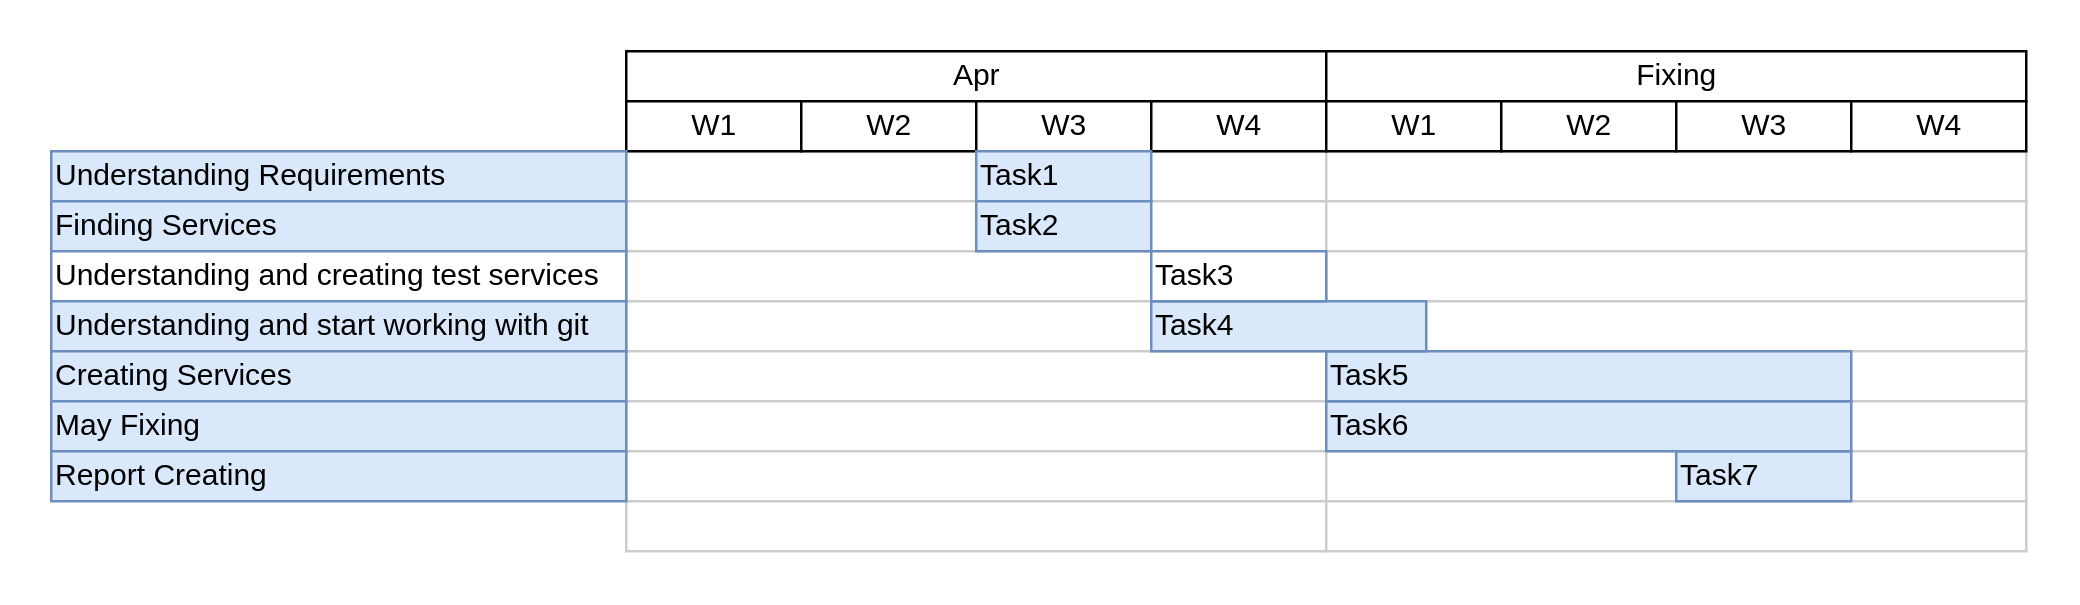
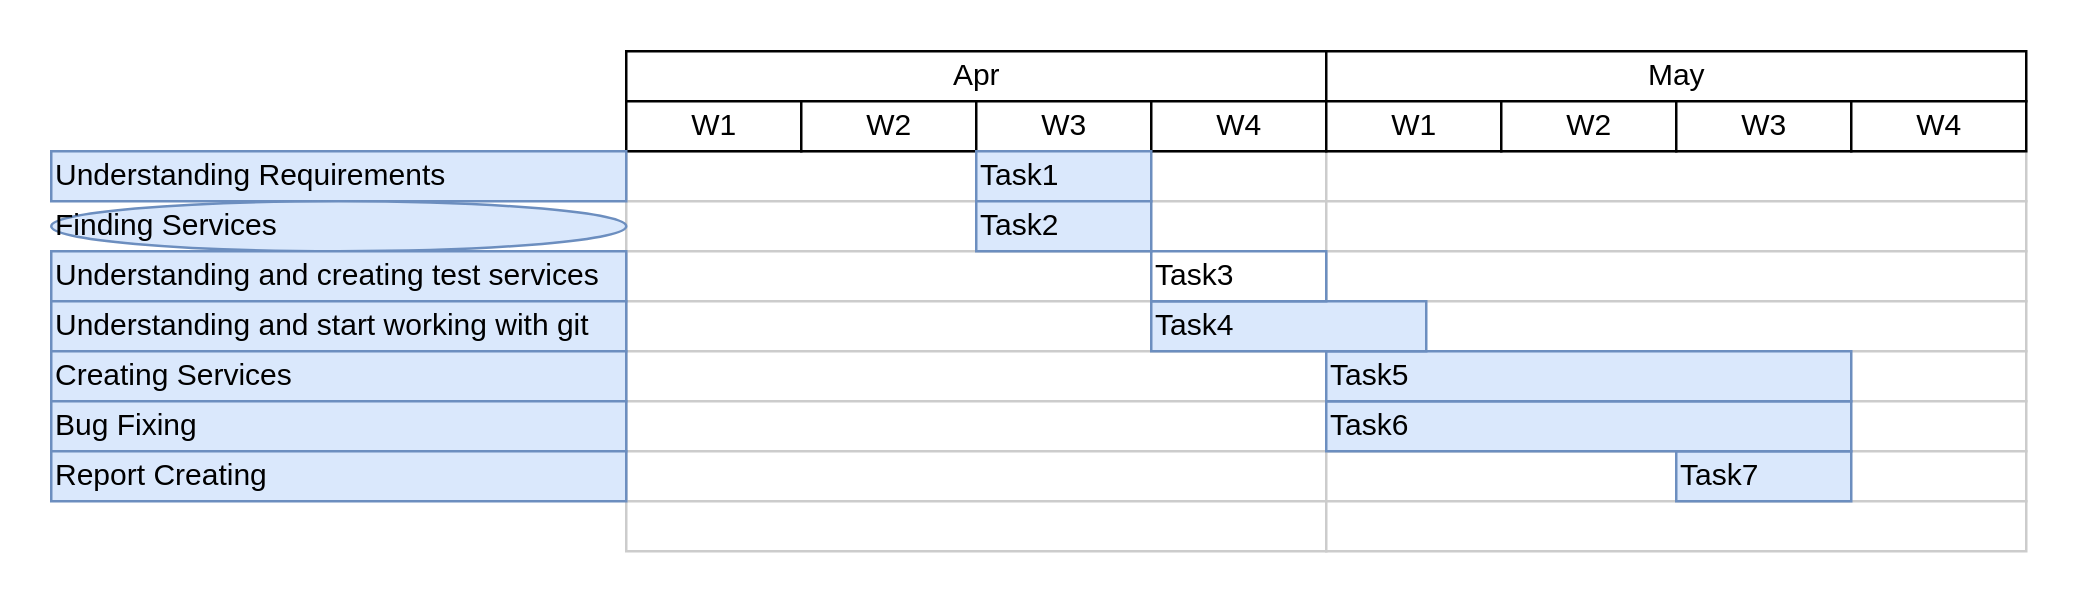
(1678, 76) -> (1678, 76)
(339, 226) -> (339, 226)
(339, 276) -> (339, 276)
(129, 426) -> (129, 426)
